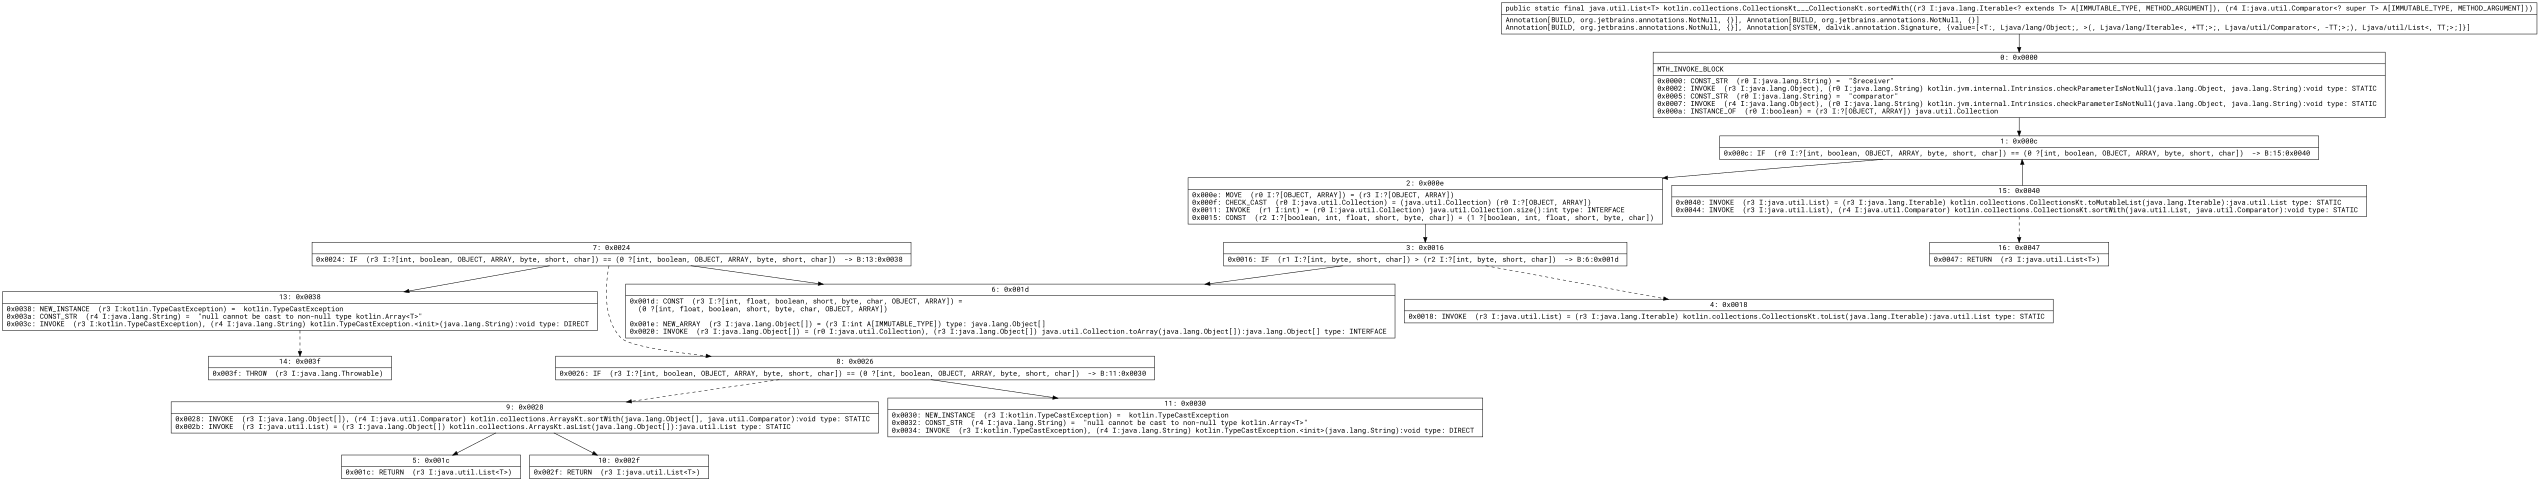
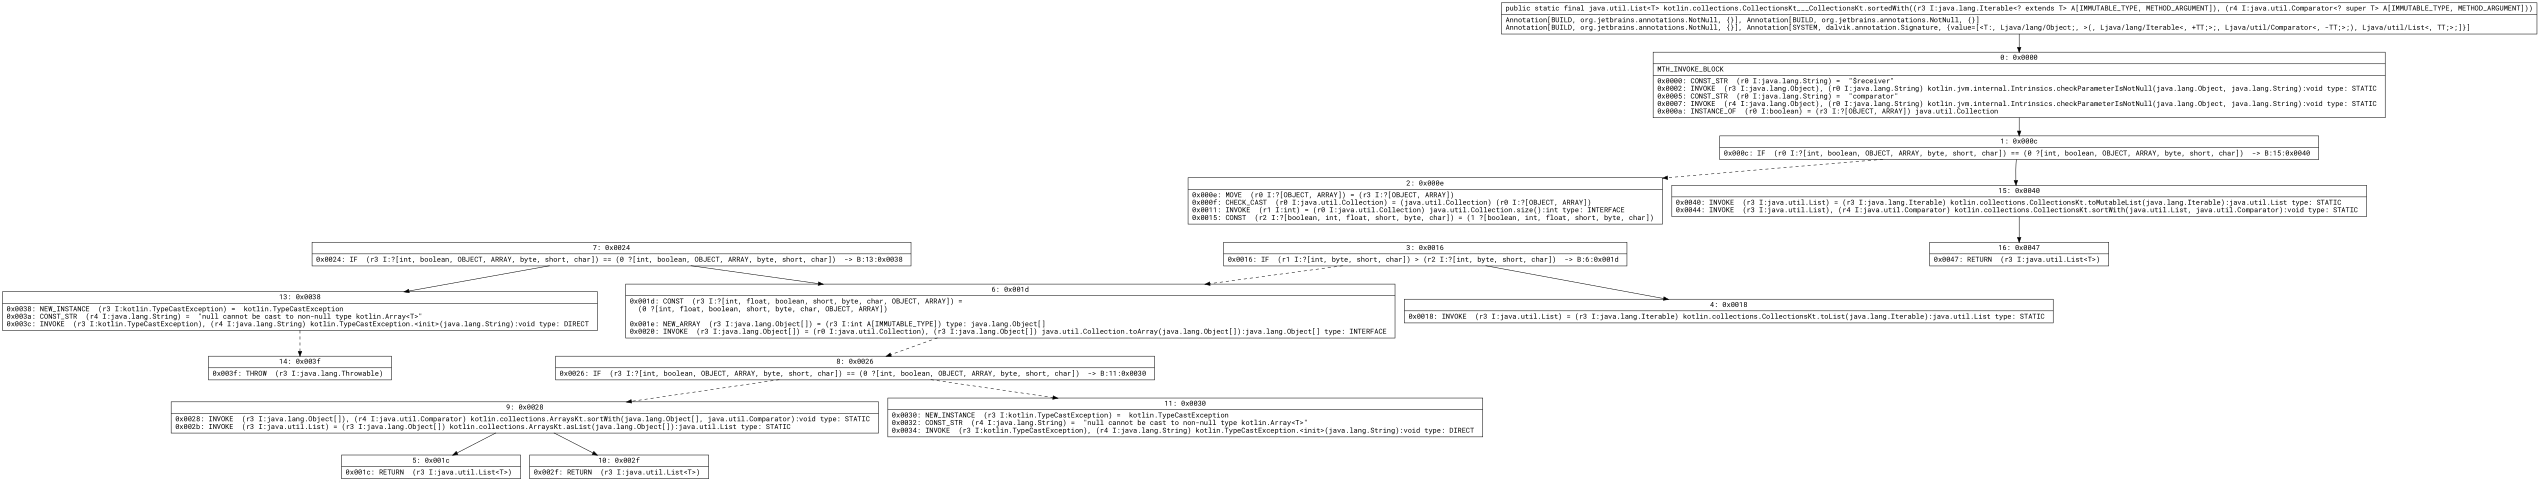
(1775, 168) -> (1775, 168)
(2023, 175) -> (2016, 170)
(2019, 227) -> (2019, 227)
(1425, 231) -> none
(1276, 275) -> (1276, 275)
(1575, 282) -> (1575, 282)
(626, 341) -> (914, 346)
(992, 389) -> (992, 389)
